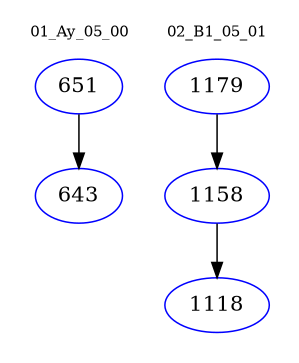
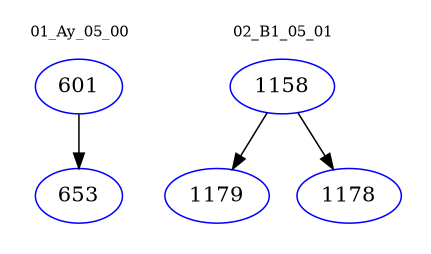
(79, 87) -> (79, 87)
(217, 134) -> (254, 134)
(79, 196) -> (79, 196)
(217, 305) -> (349, 196)
